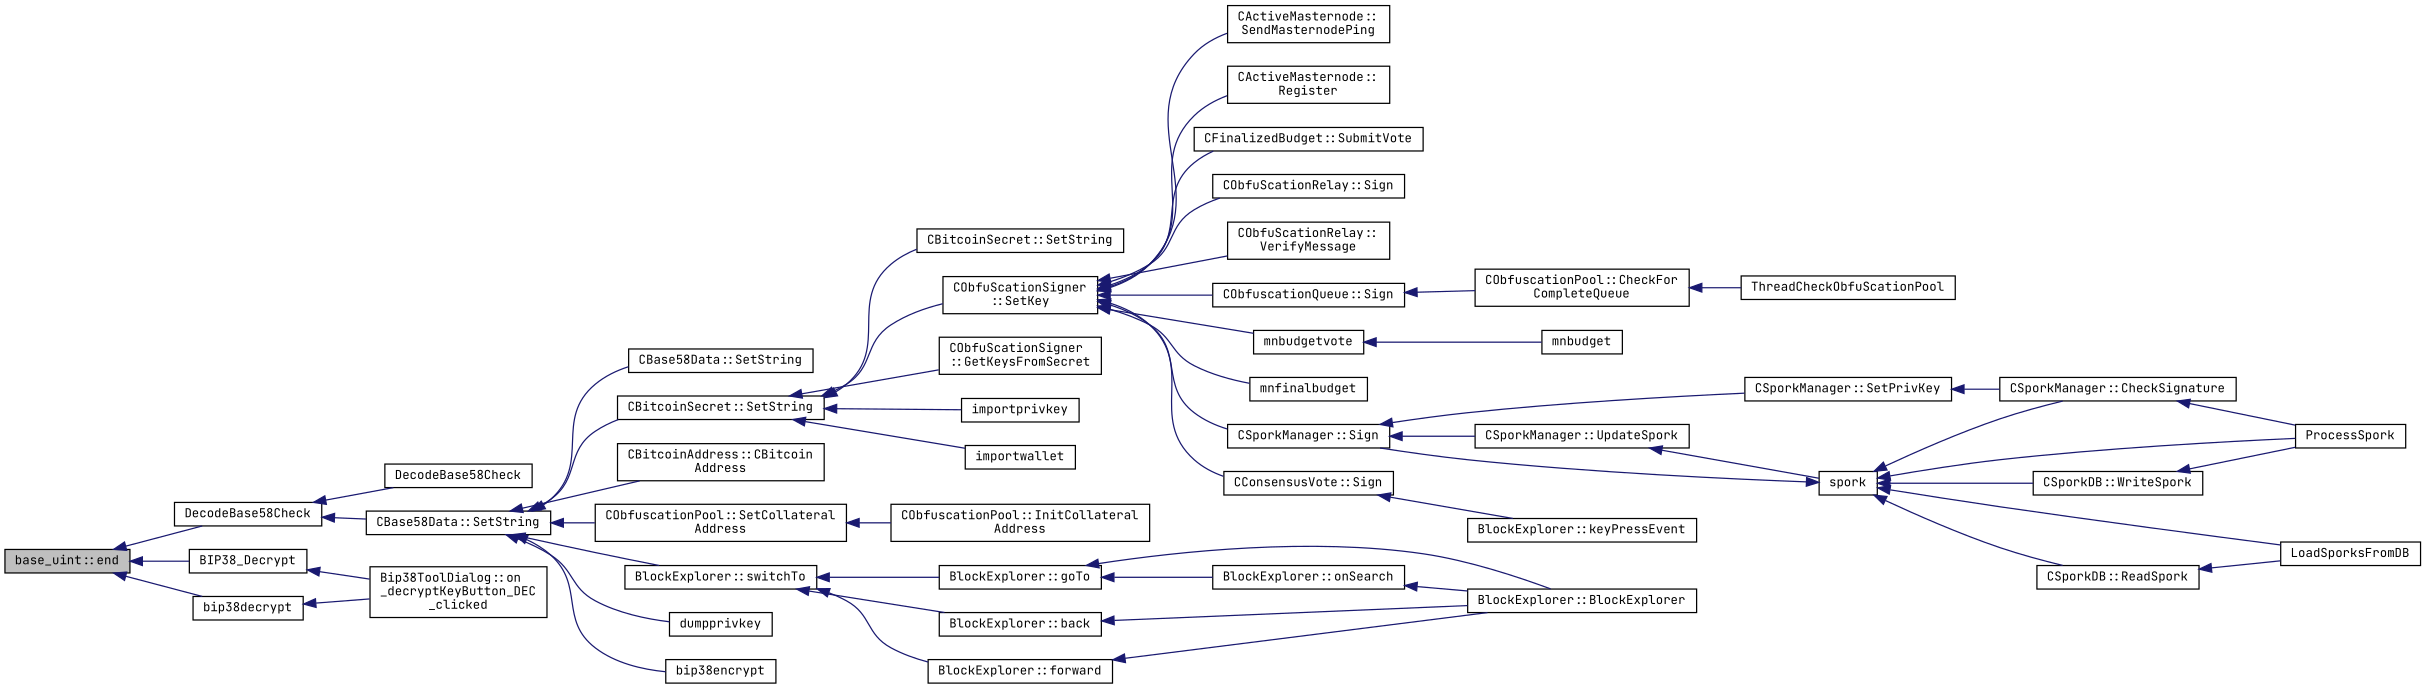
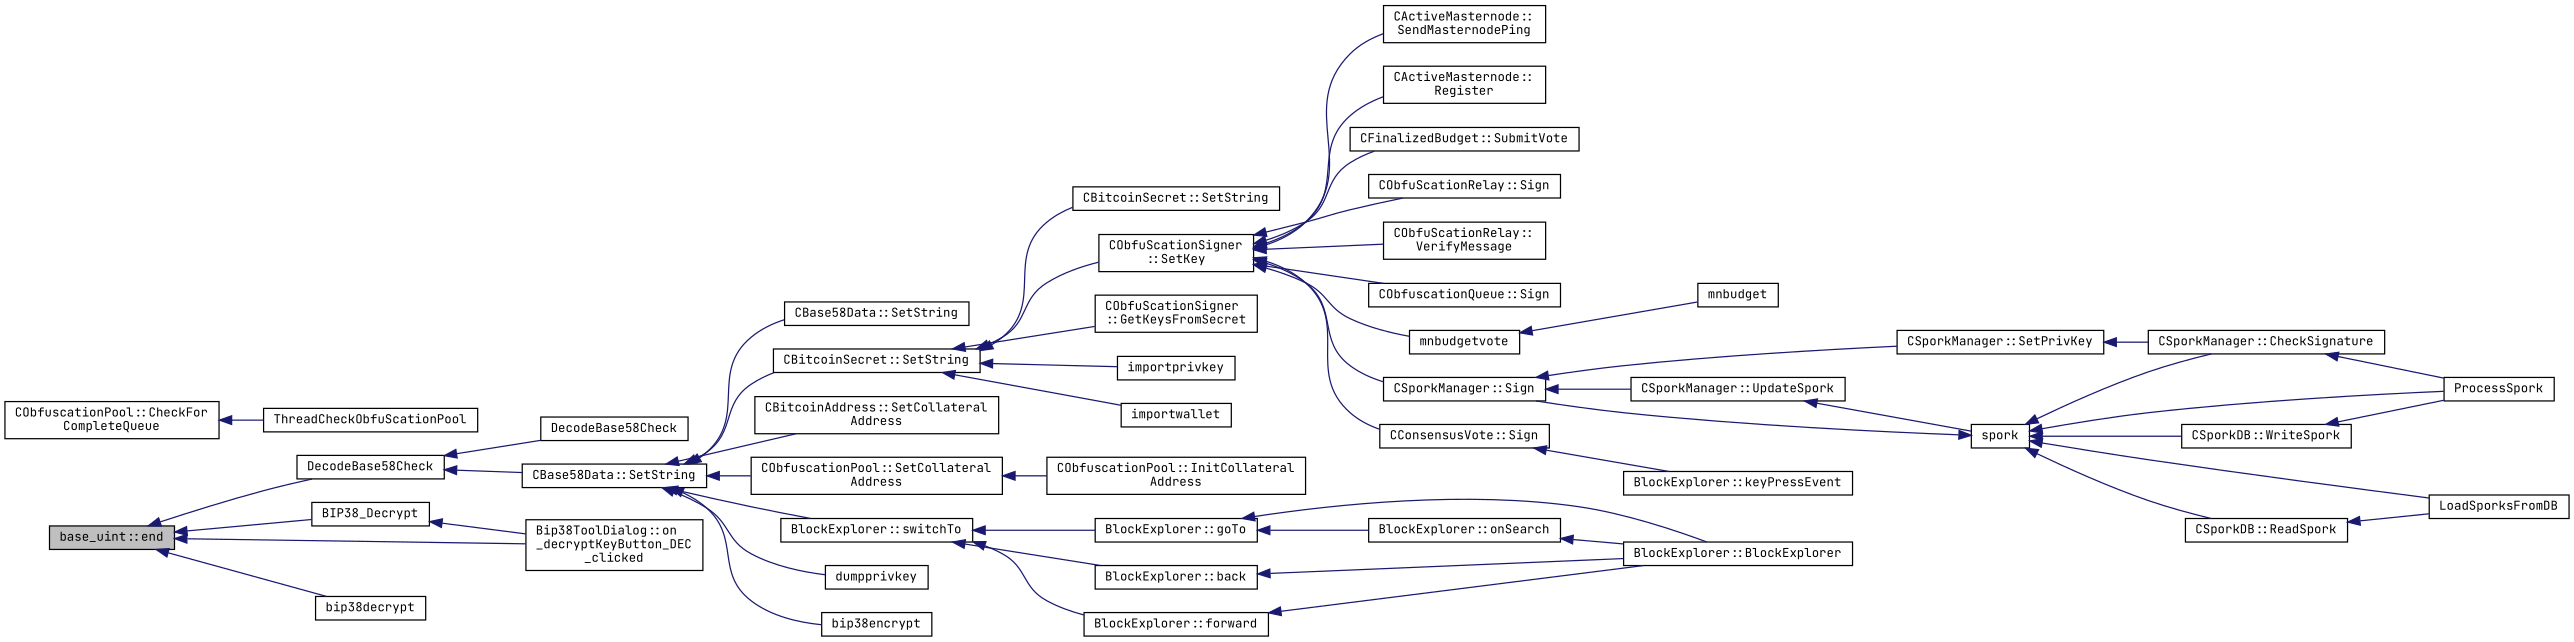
(1446, 291) -> none
(1309, 389) -> none
(721, 462) -> (877, 415)
(343, 601) -> (357, 541)
